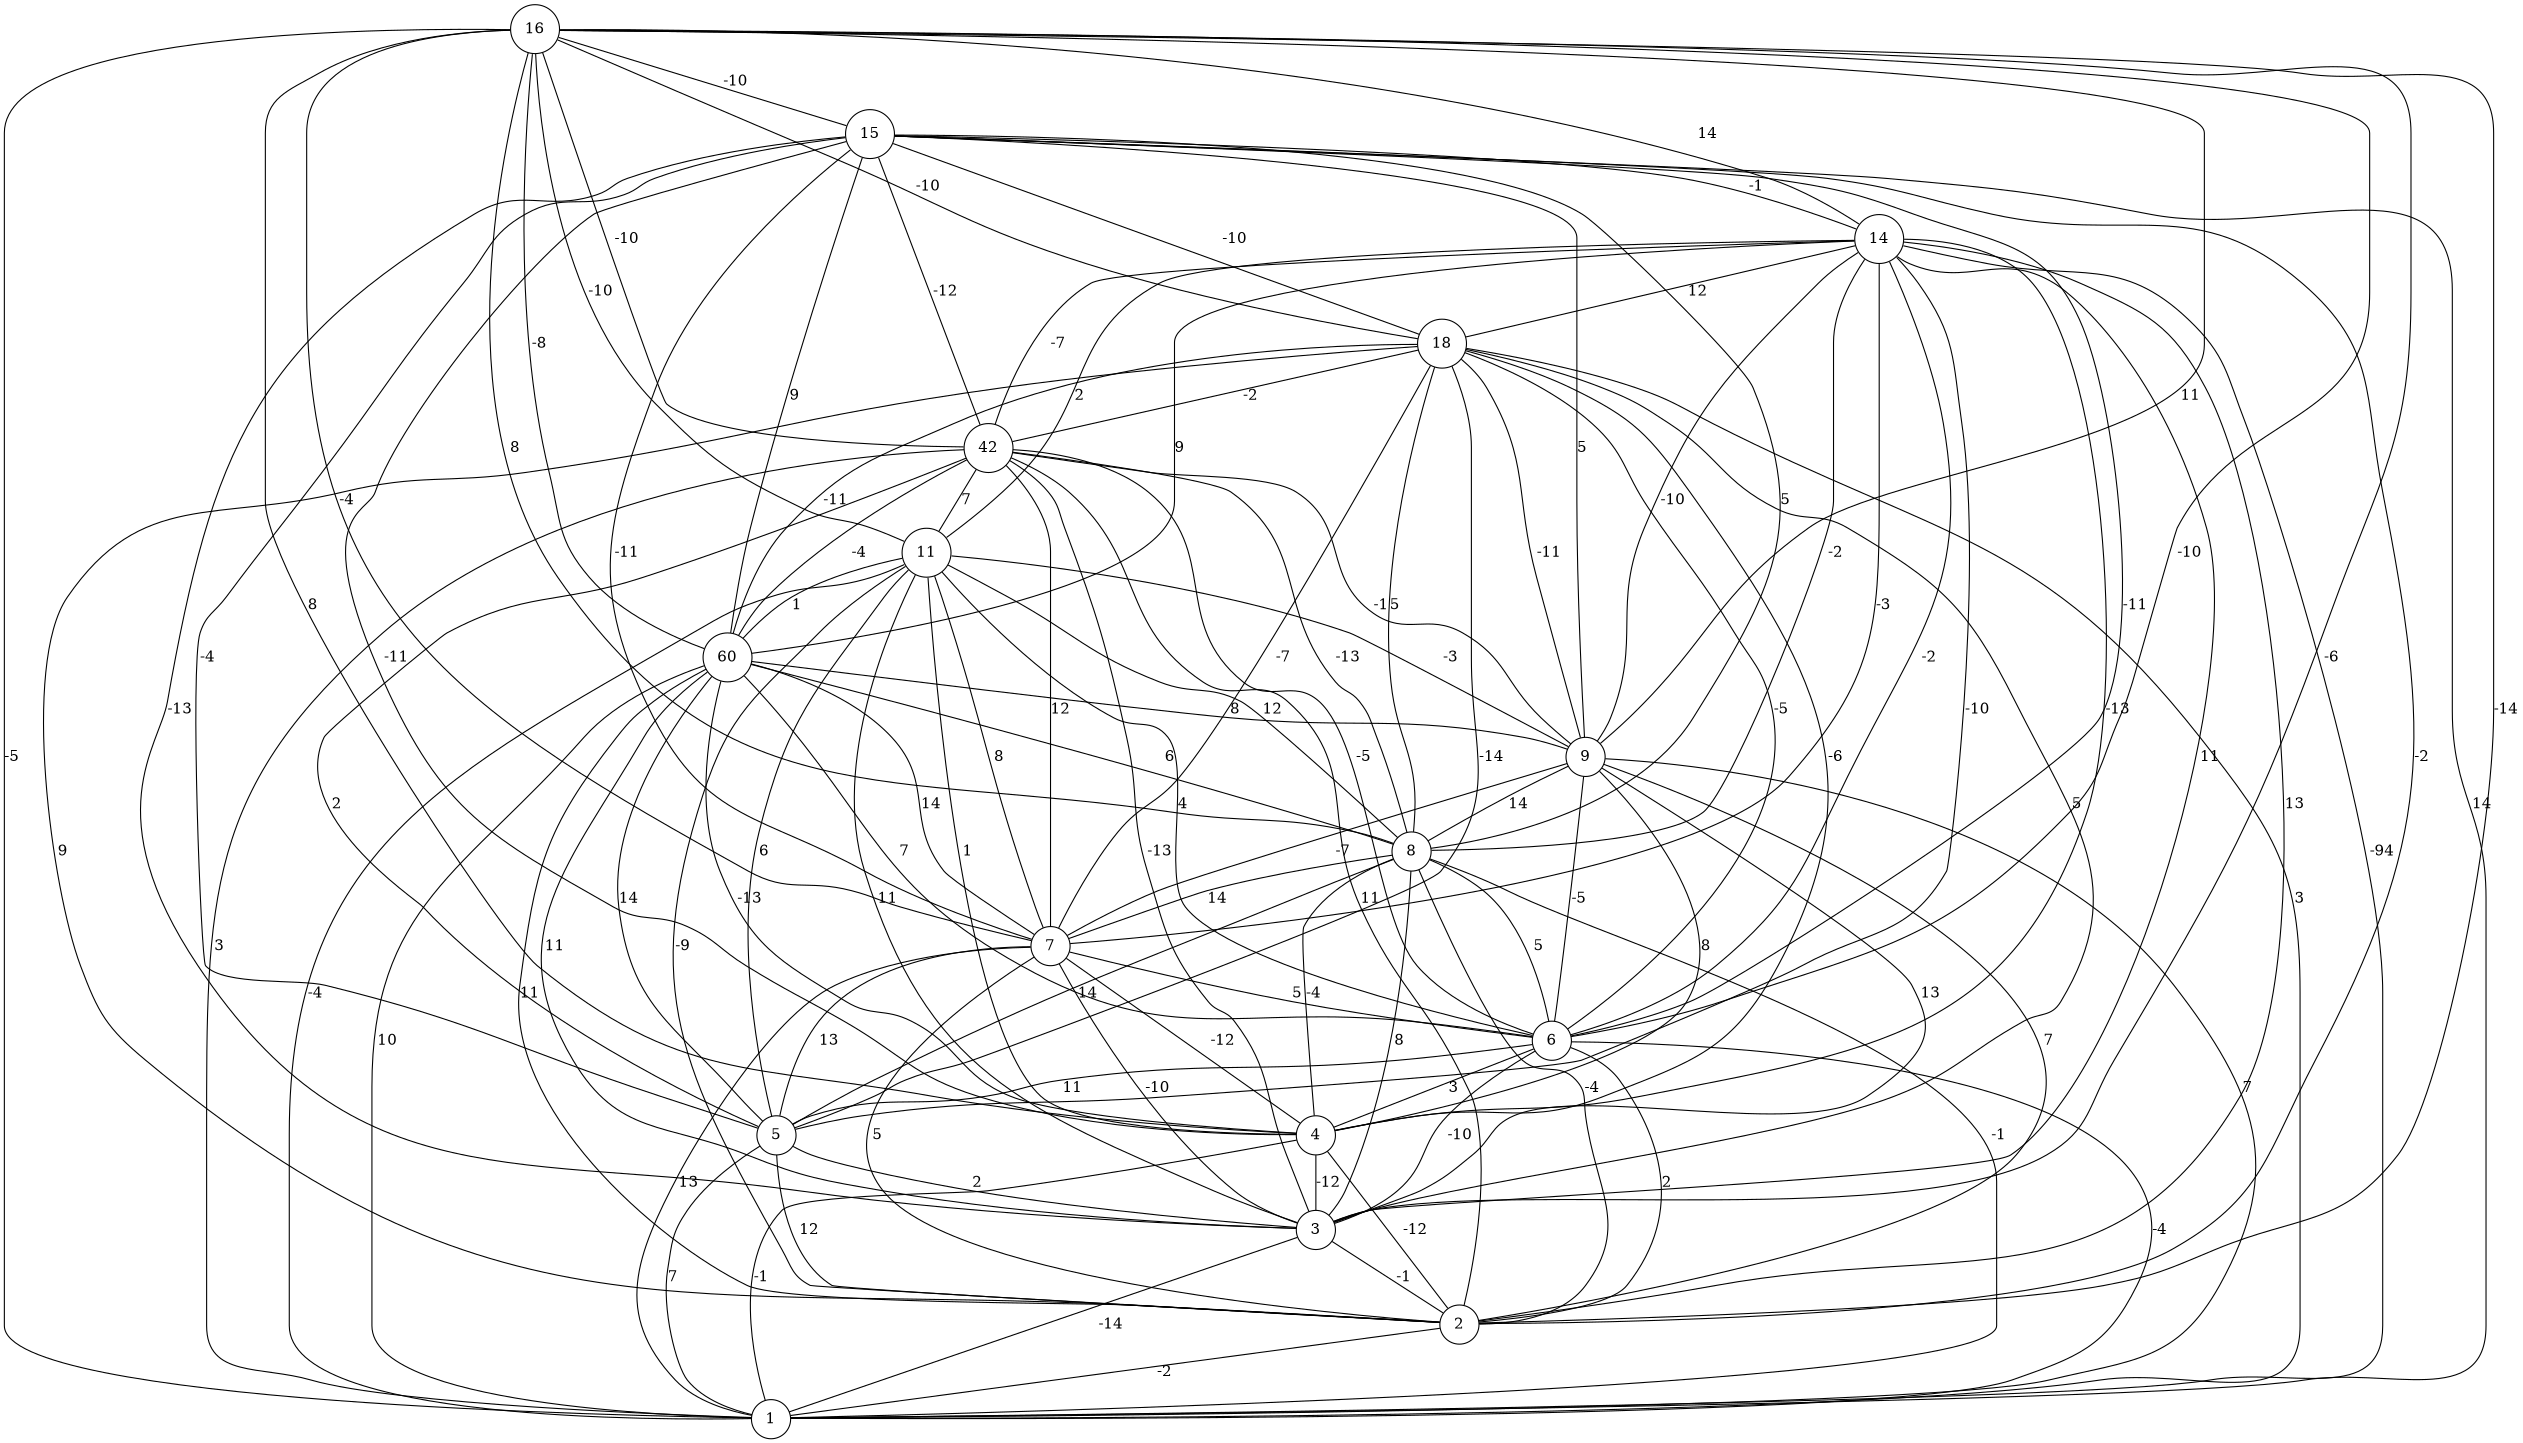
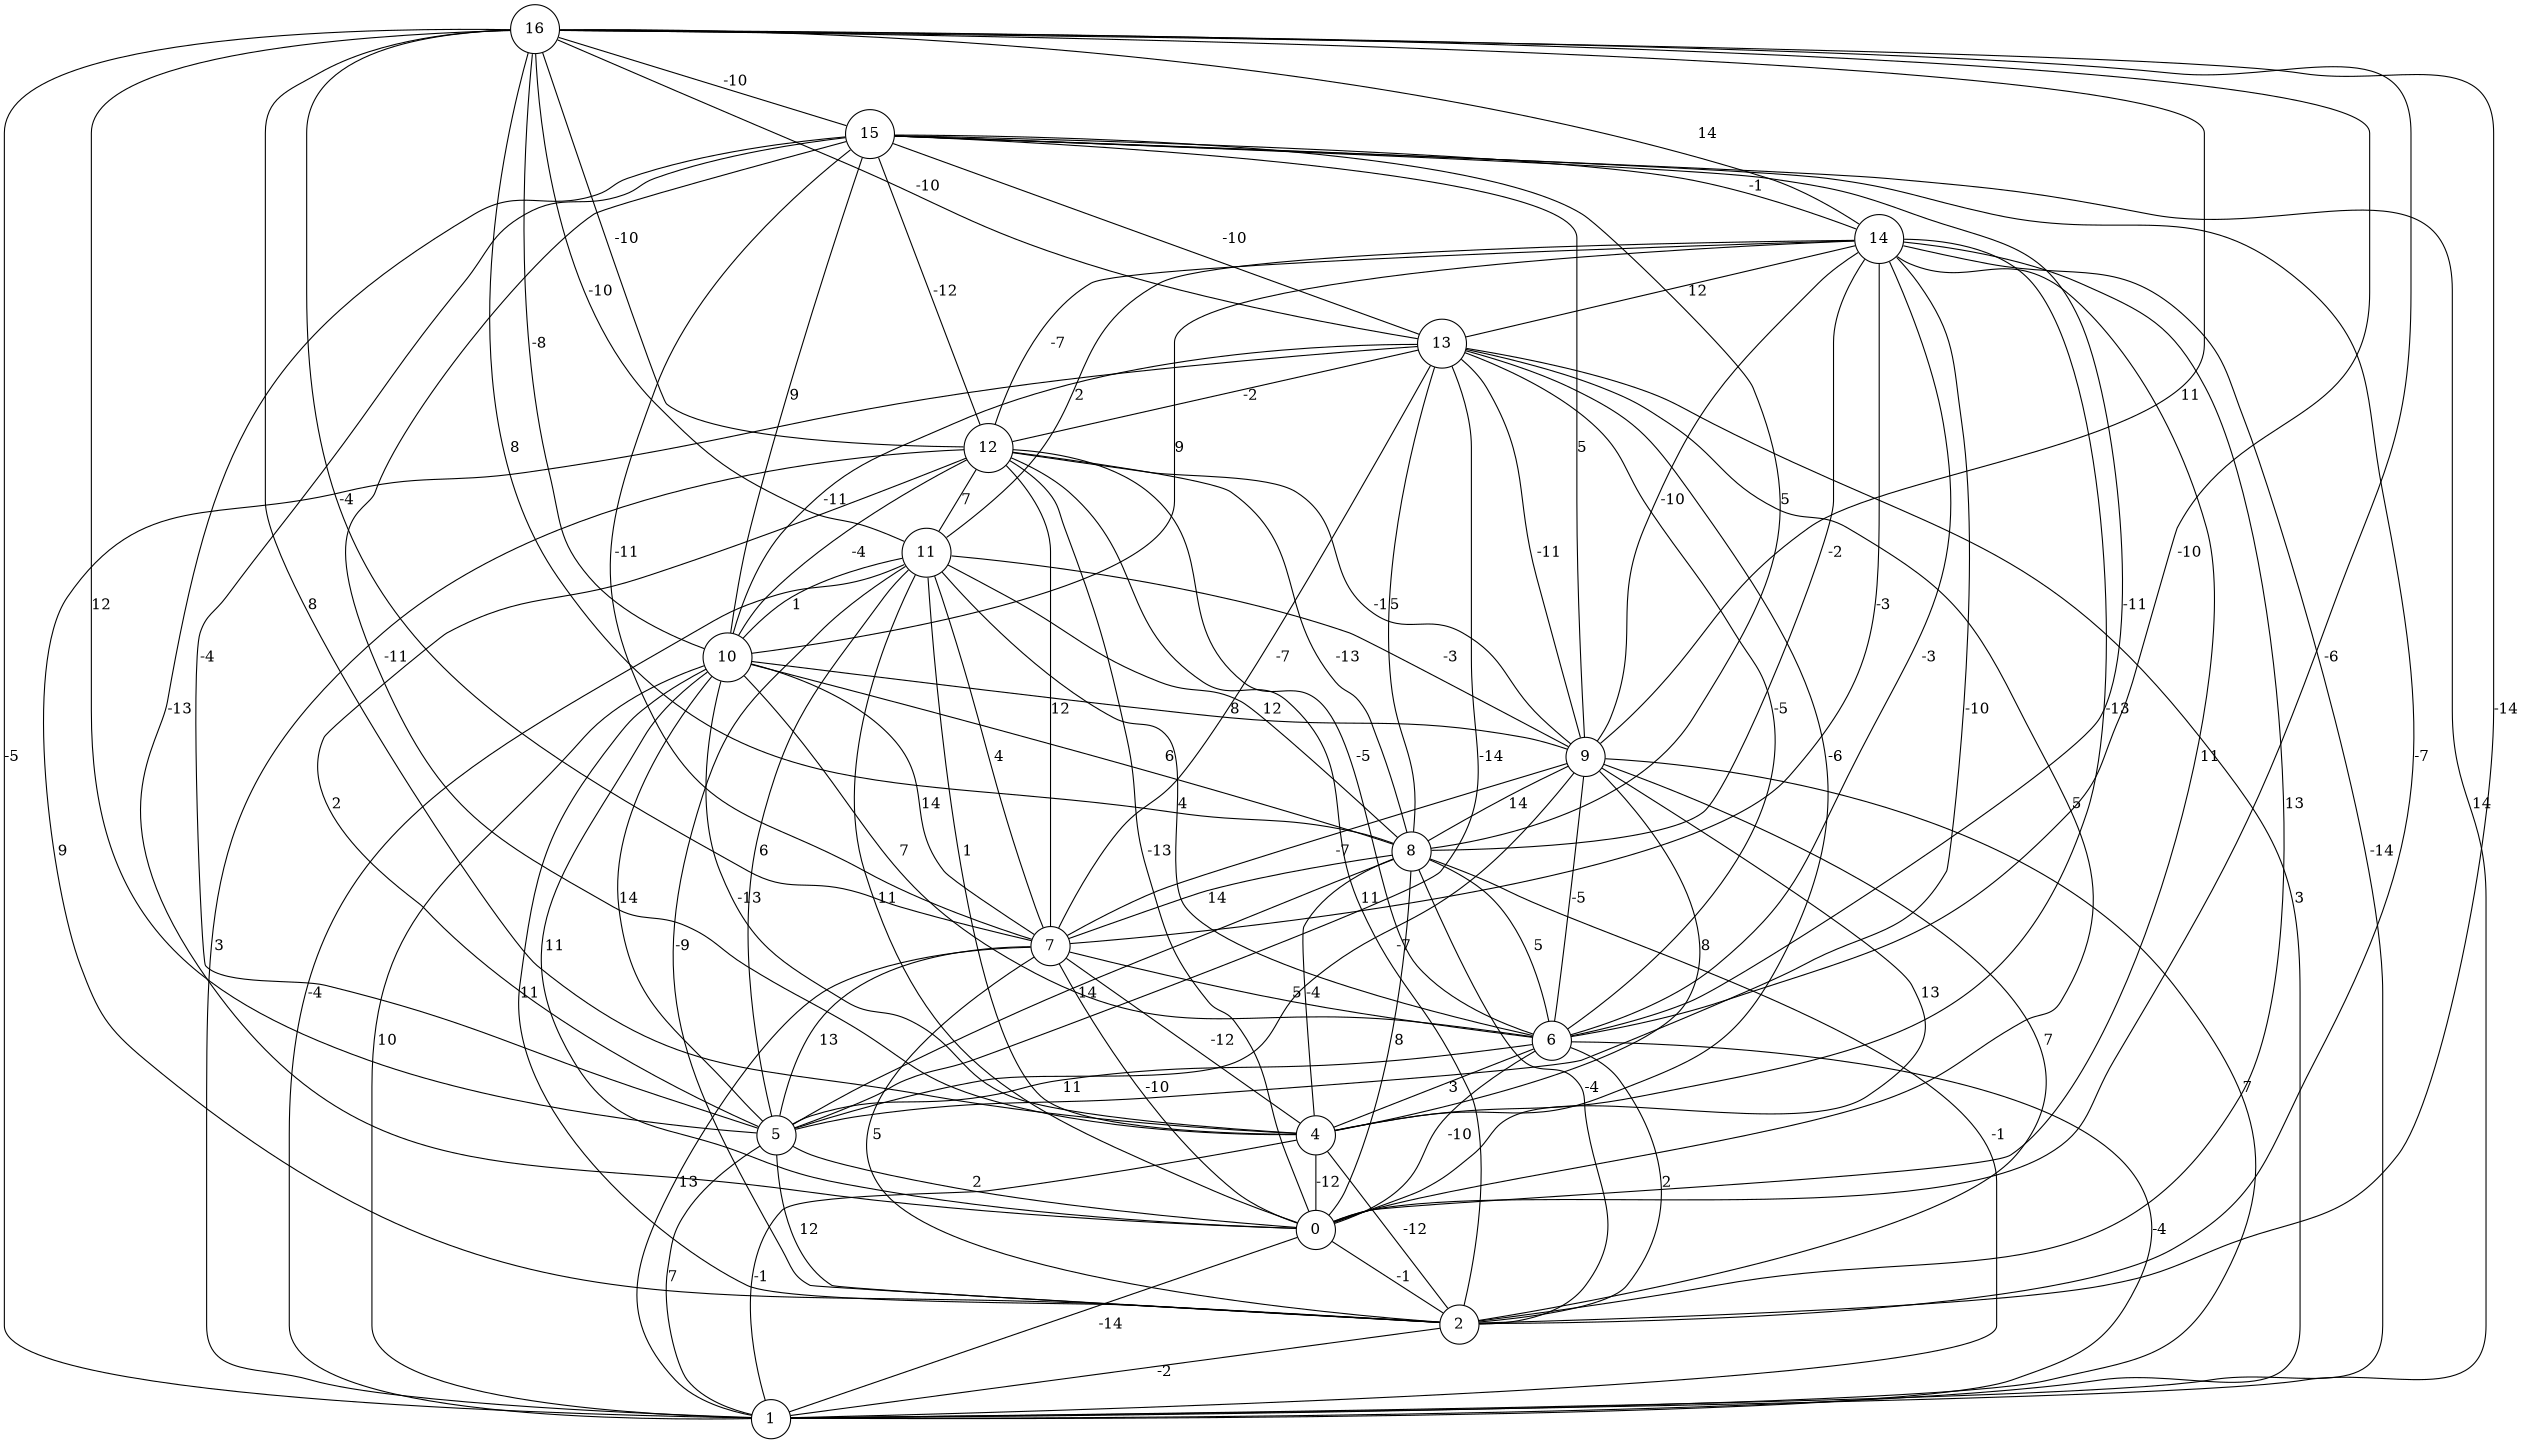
(1442, 344) -> (1442, 344)
(989, 448) -> (989, 448)
none -> (91, 638)
(728, 657) -> (728, 657)
(1929, 657) -> (1929, 657)
(999, 757) -> (999, 757)
(2422, 757) -> (2422, 757)
(2382, 852) -> (2382, 852)
none -> (1271, 1033)
(1316, 1230) -> (1316, 1230)
